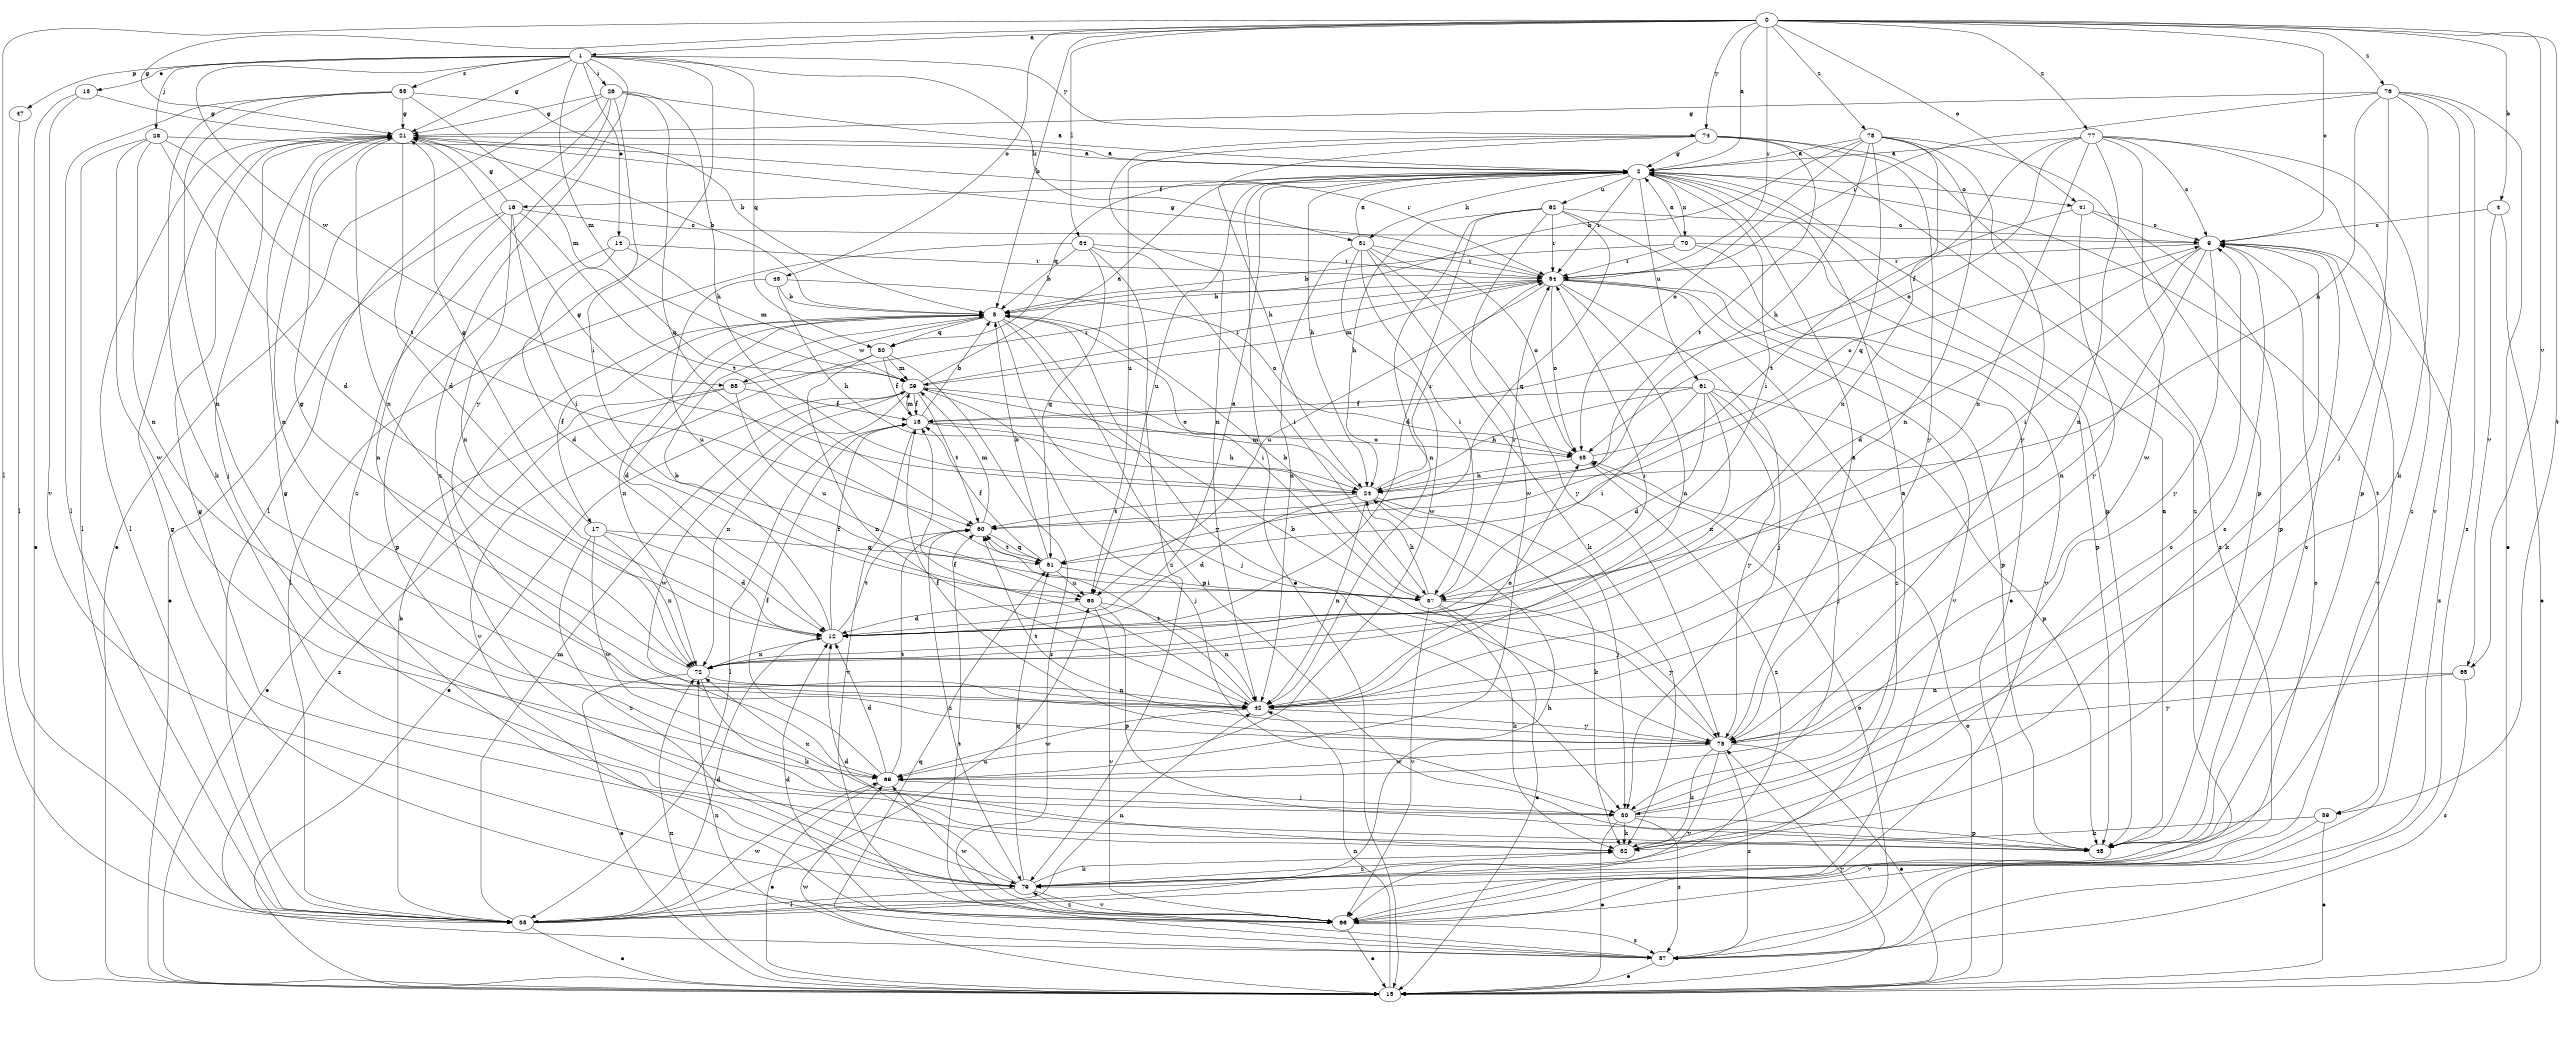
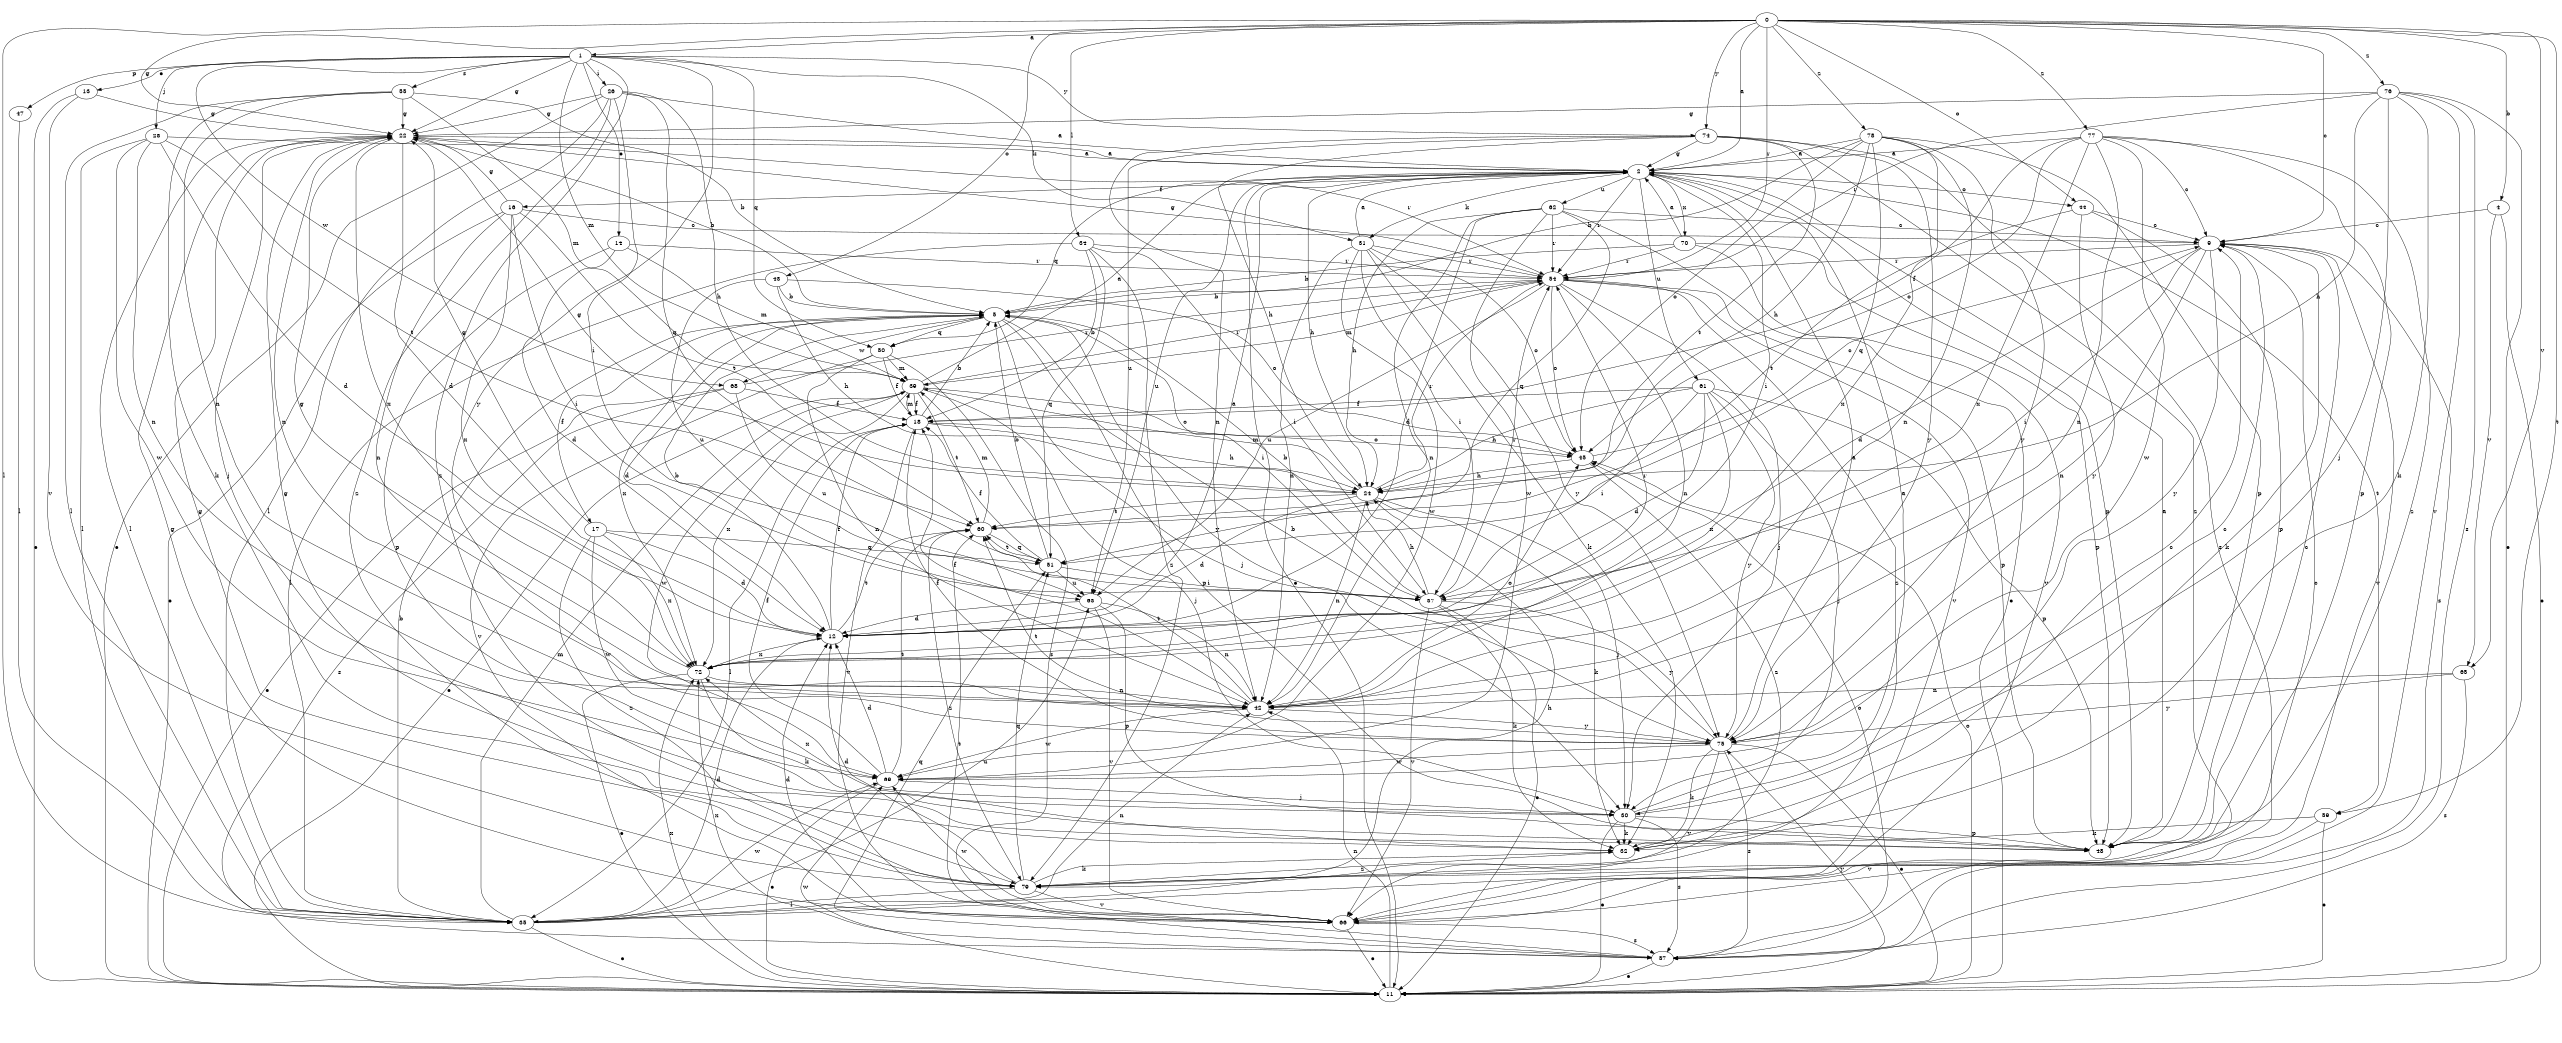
(1111, 36) -> none
(403, 136) -> (403, 136)
(2083, 208) -> (2083, 208)
(1040, 278) -> (1064, 357)
(913, 386) -> (913, 386)
(1183, 915) -> none
(1390, 994) -> (1390, 994)
